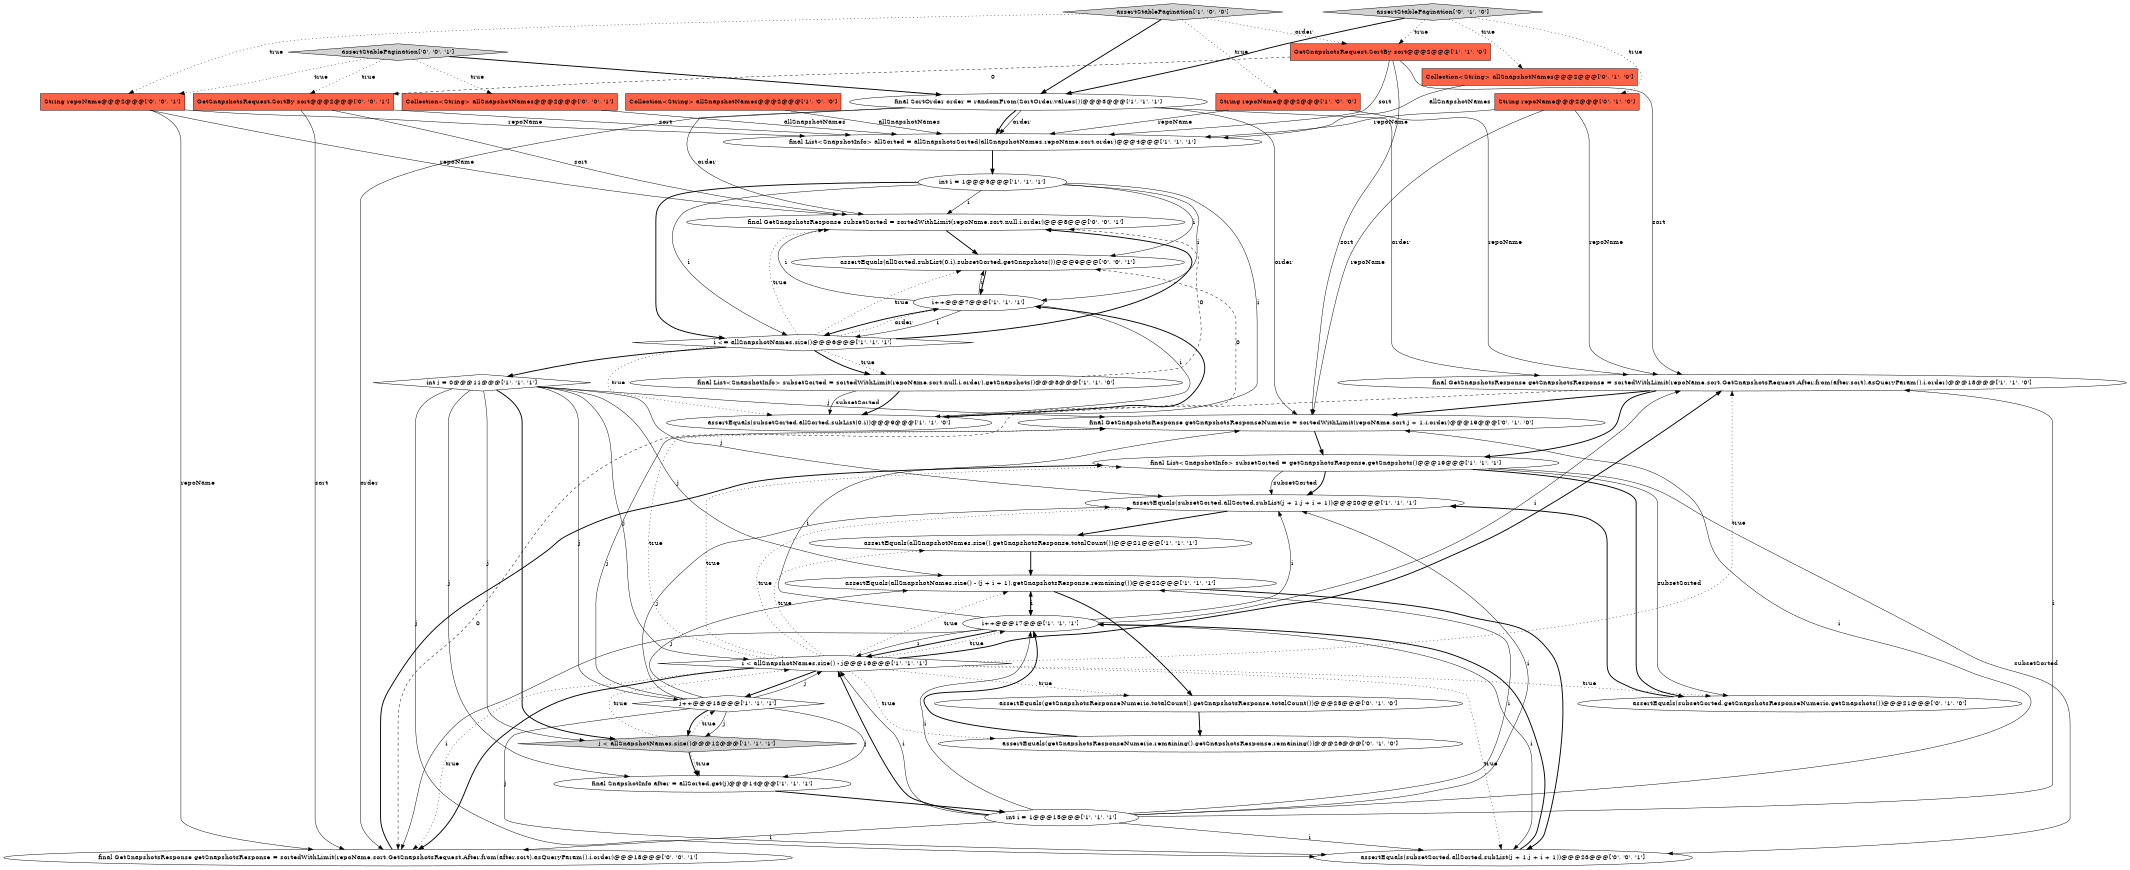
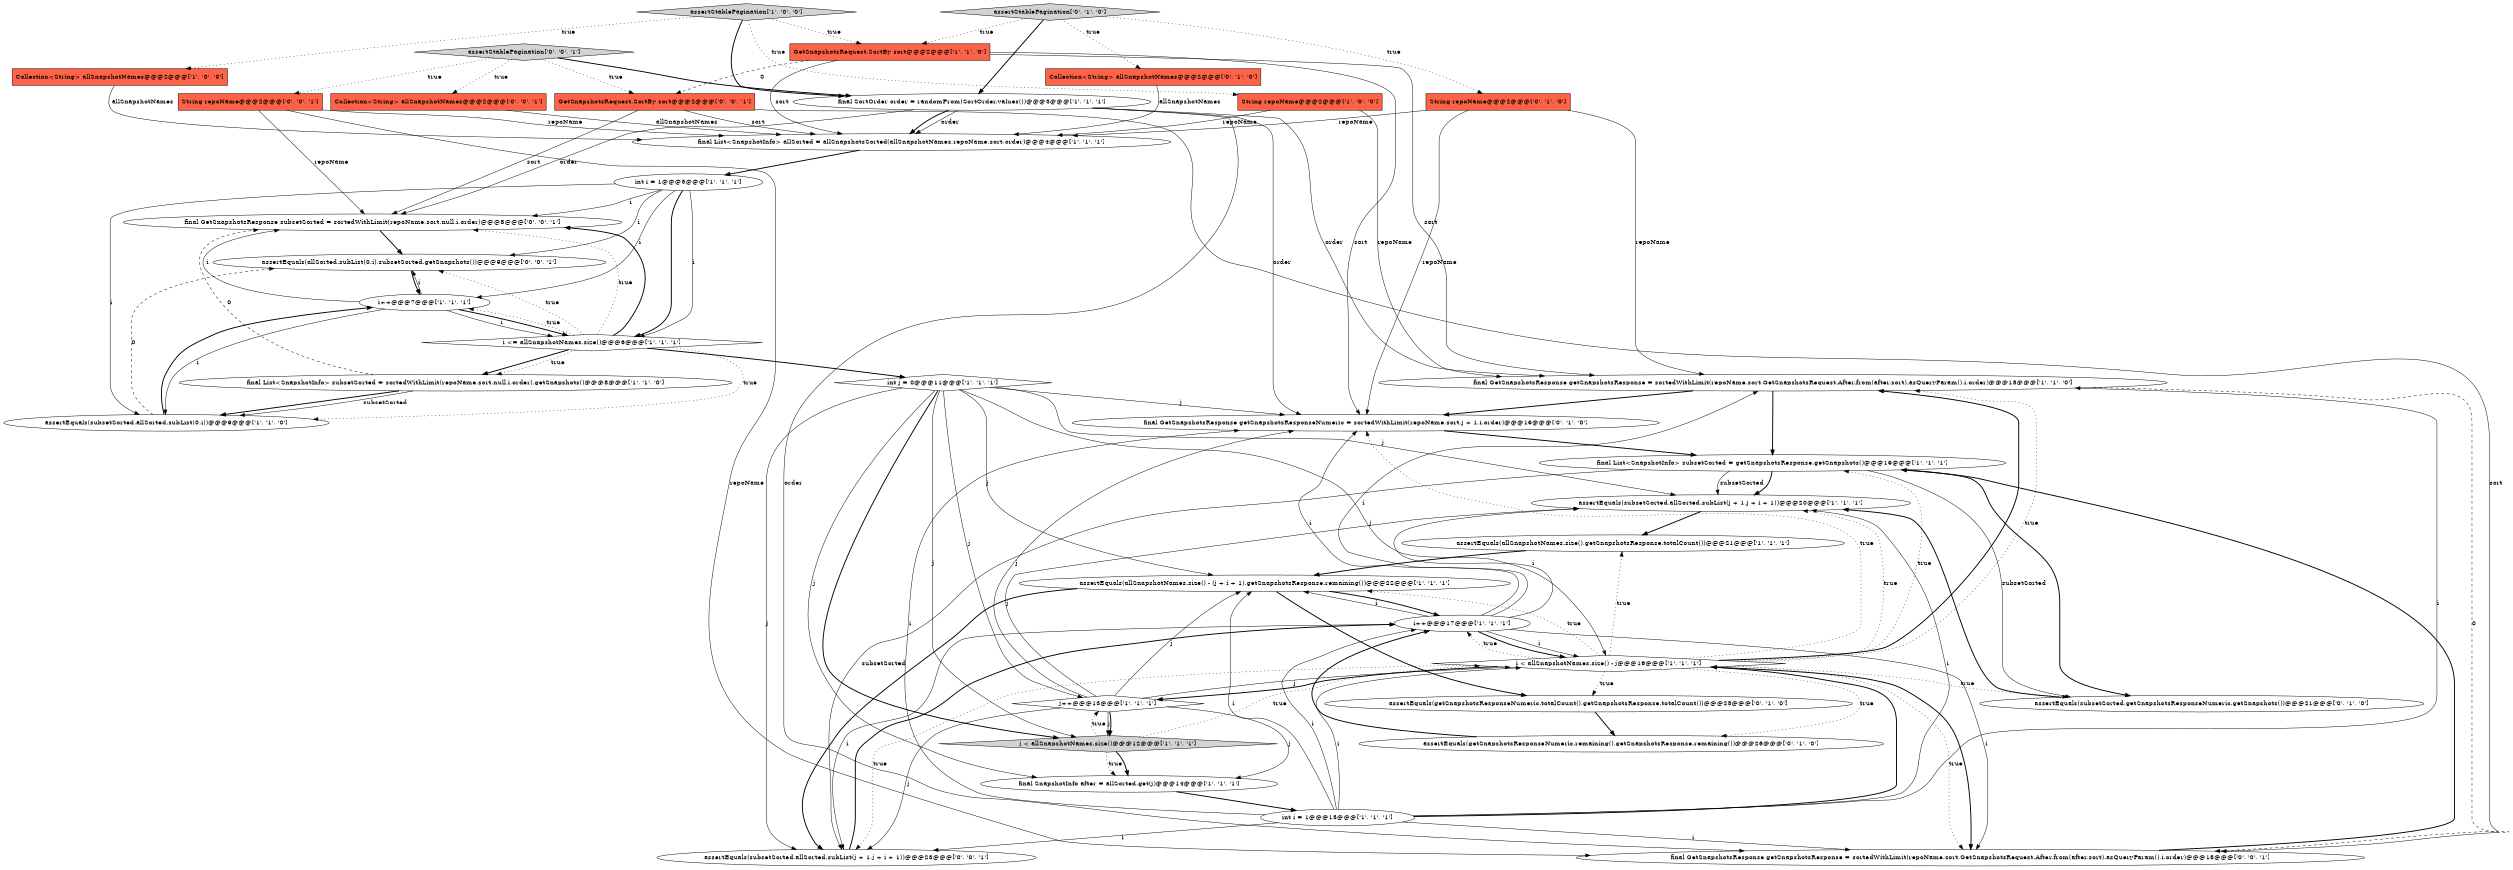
(606, 25) -> (444, 40)
(1304, 32) -> (834, 32)
(904, 323) -> (554, 323)
